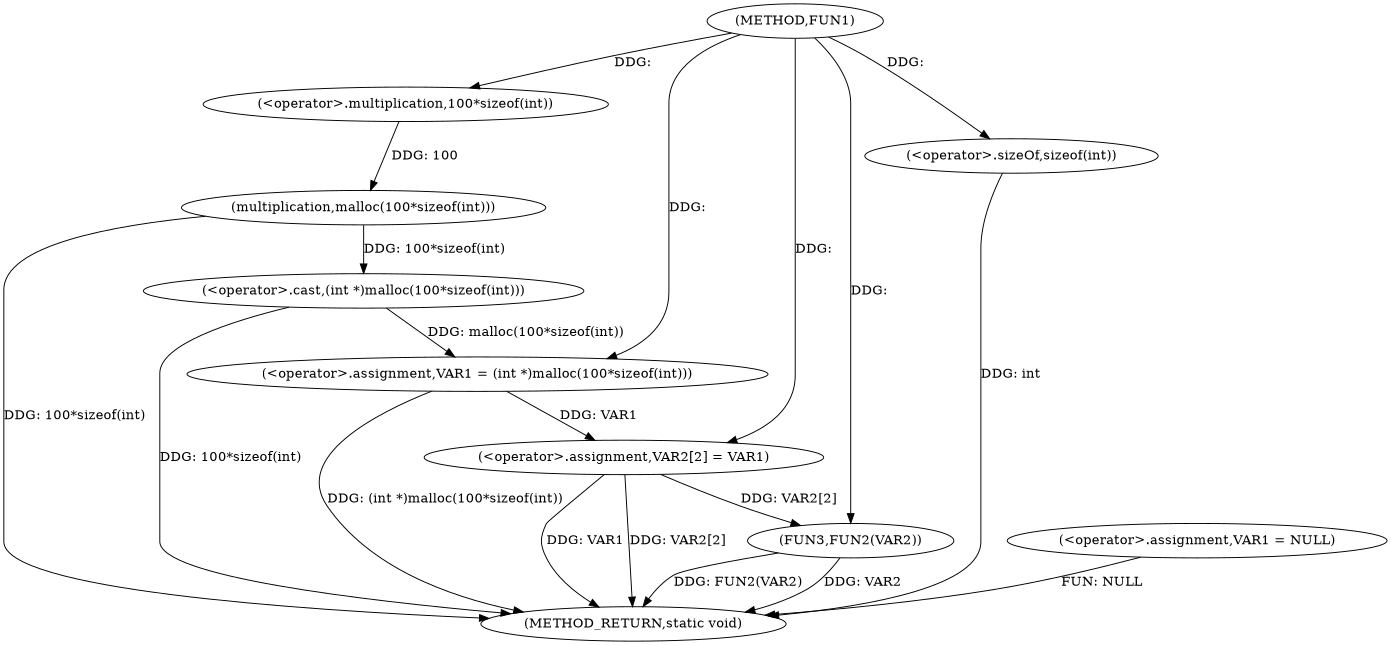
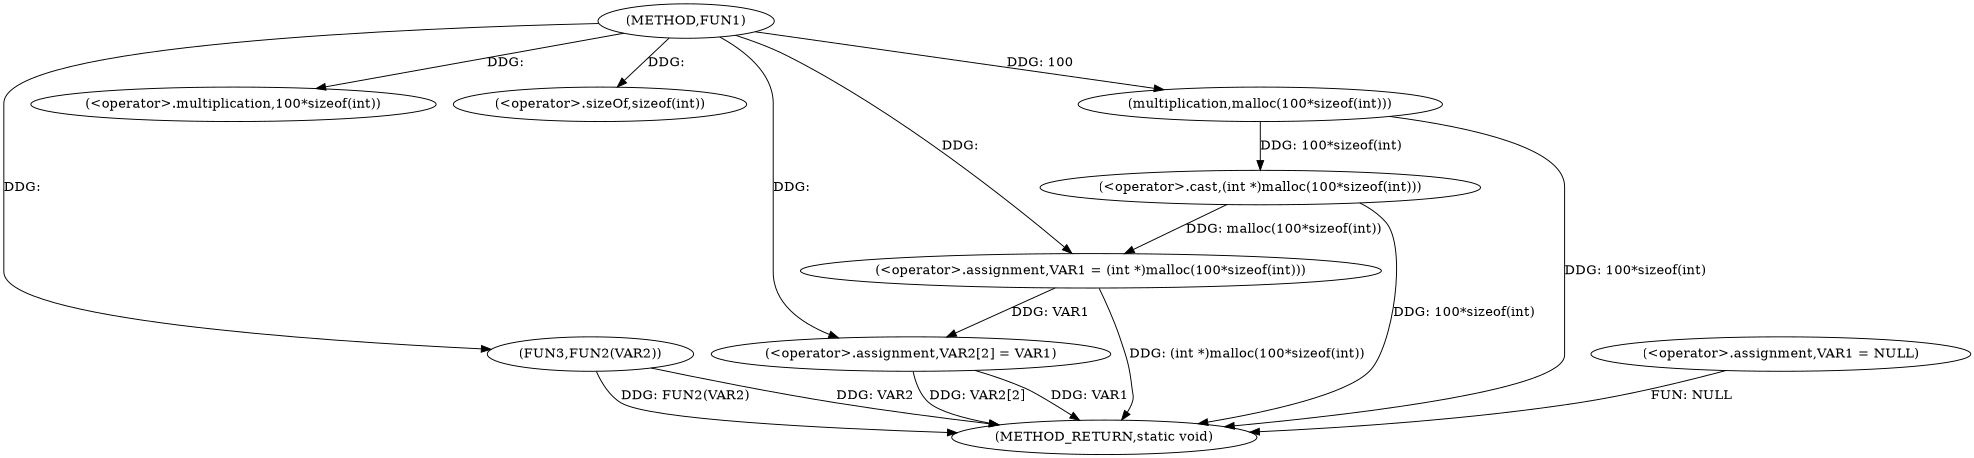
(387, 152) -> (955, 60)
(981, 468) -> none
(725, 501) -> none
